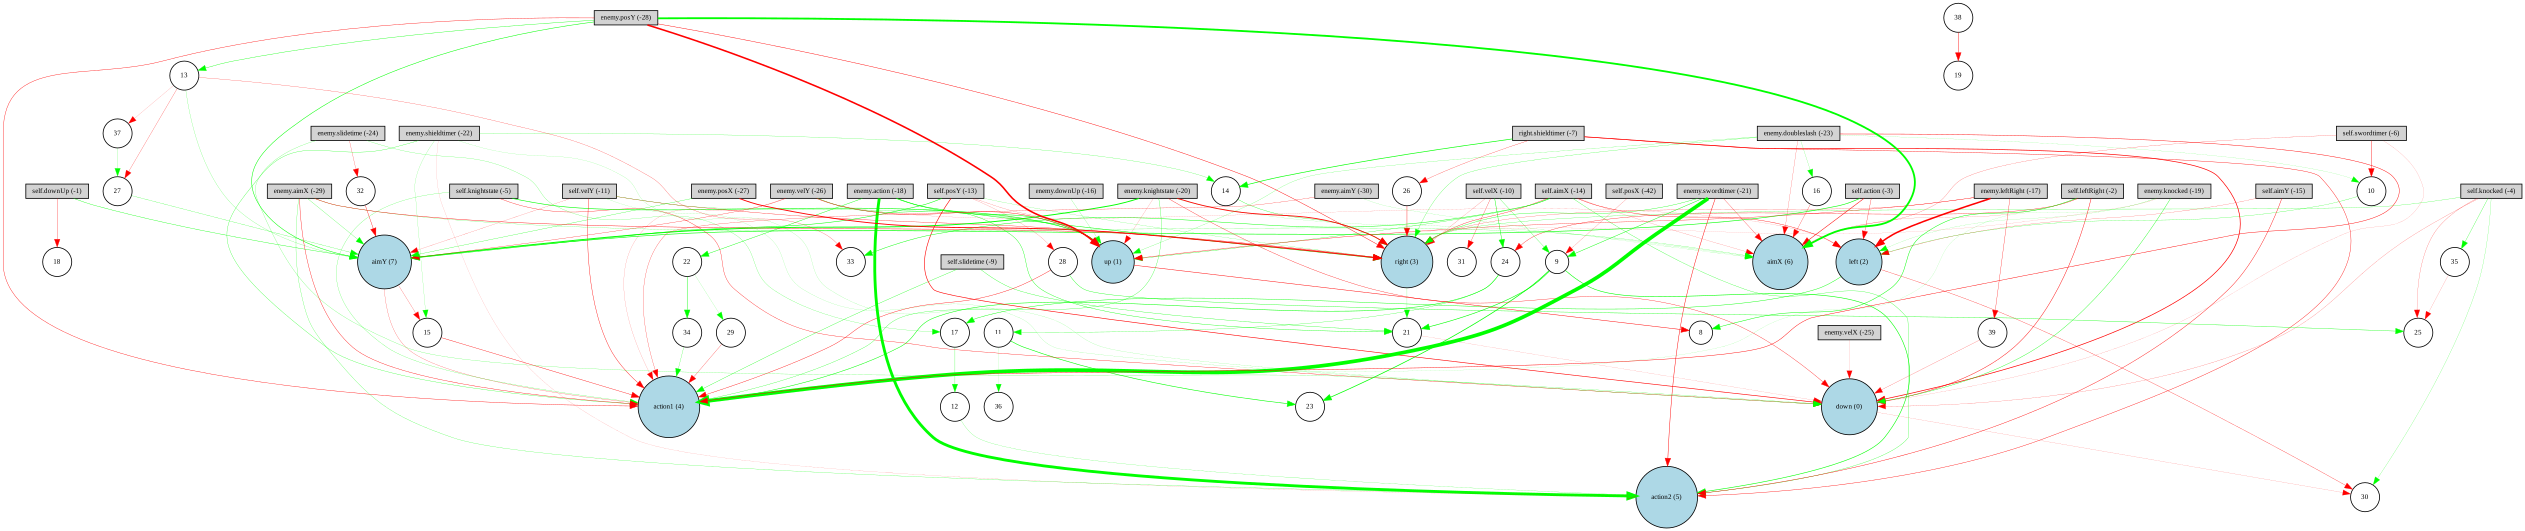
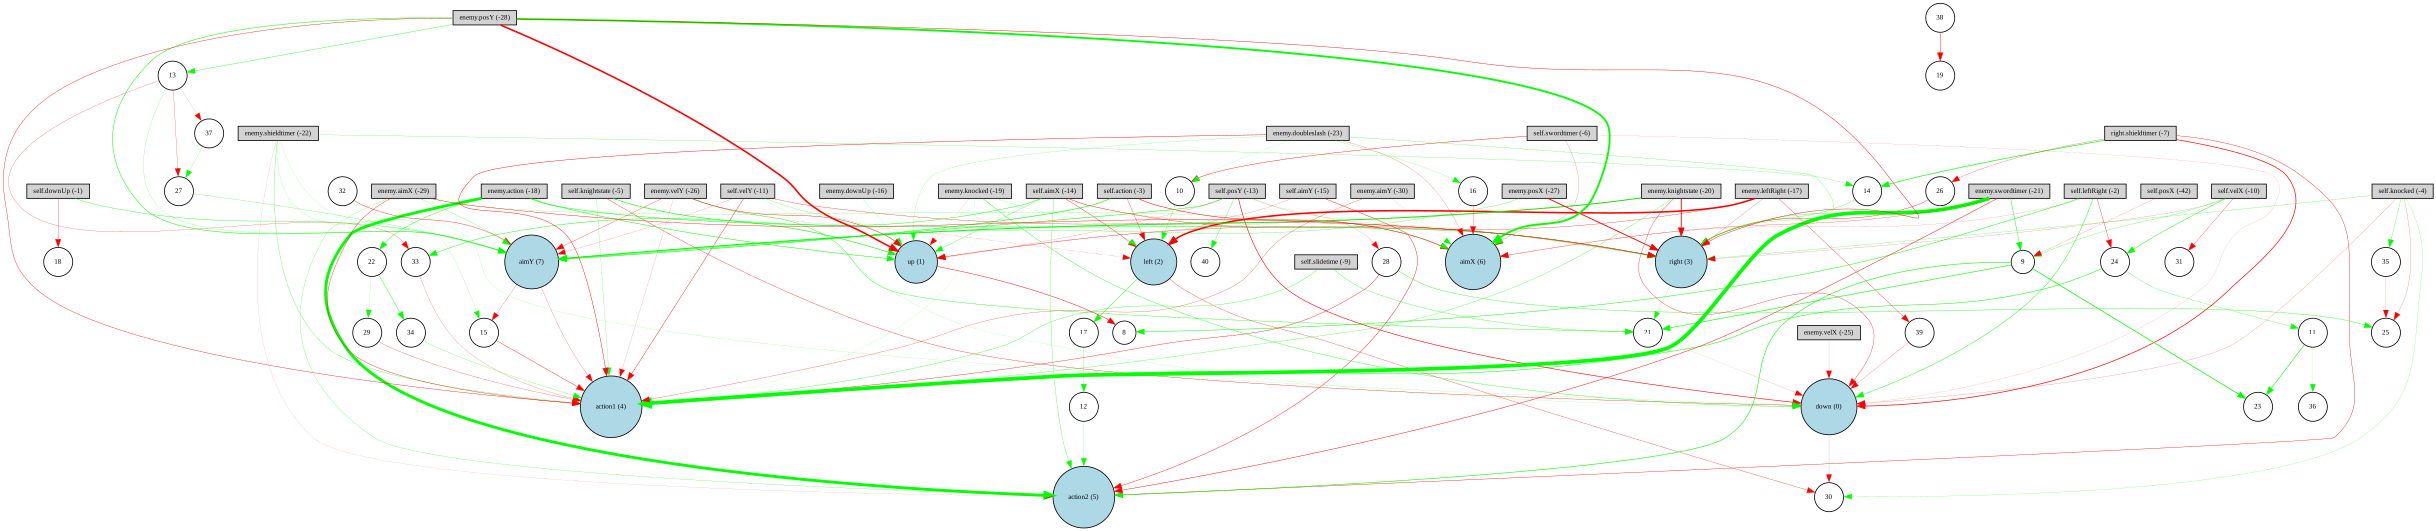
(348, 133) -> none
none -> (1205, 262)
(2024, 337) -> (2002, 323)
none -> (474, 356)
